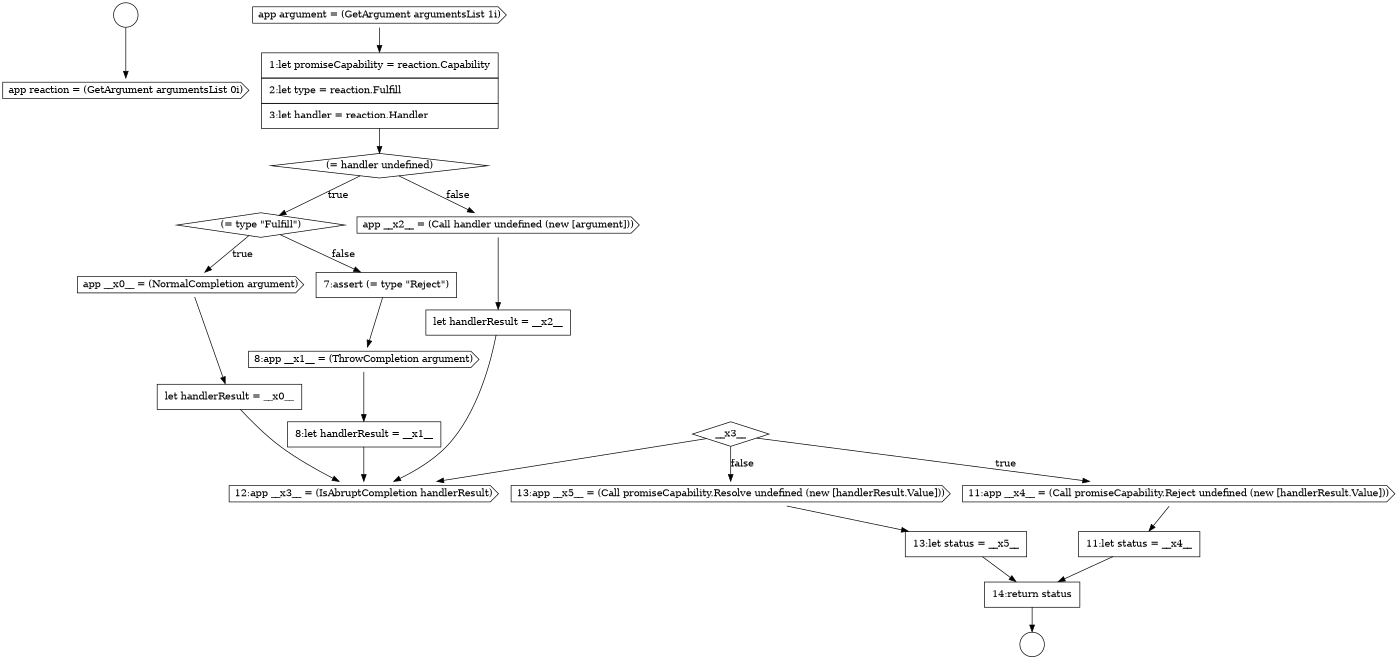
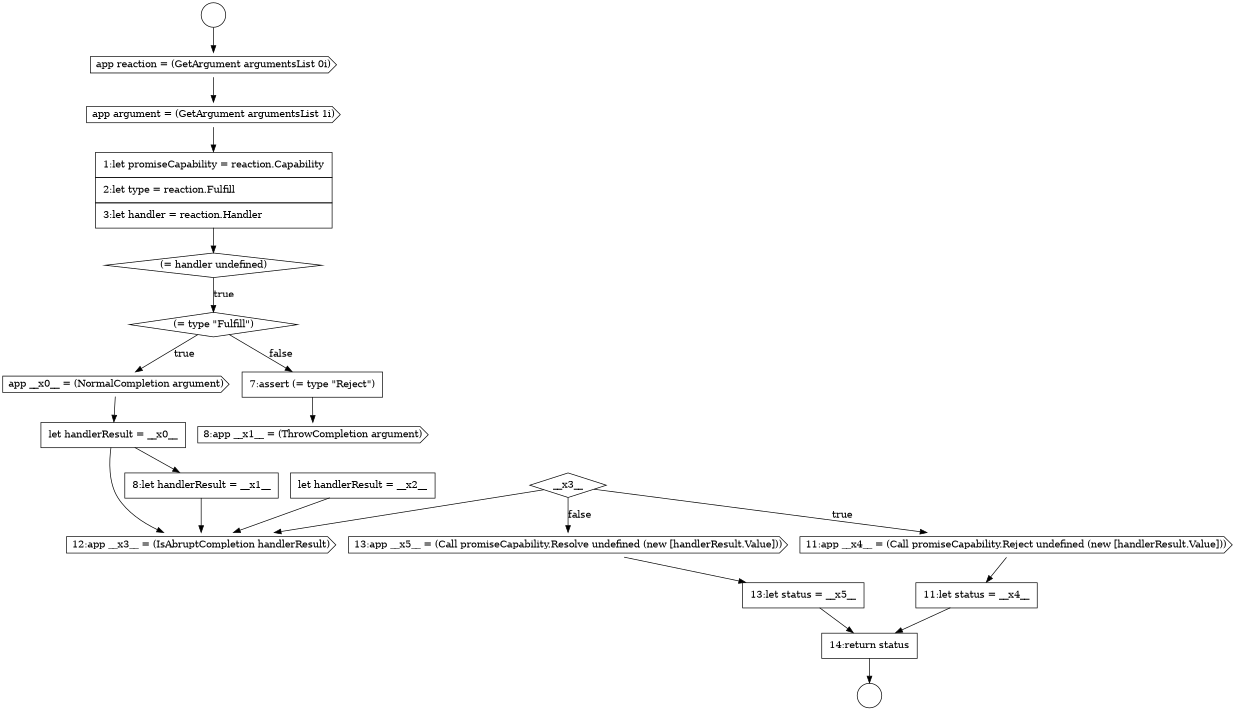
none -> (213, 86)
(498, 225) -> none
(364, 393) -> (154, 458)
